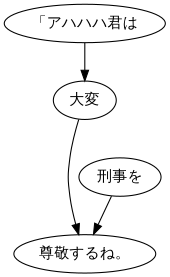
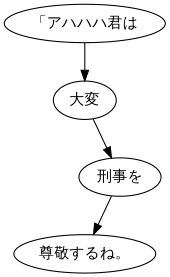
(68, 172) -> (100, 134)
